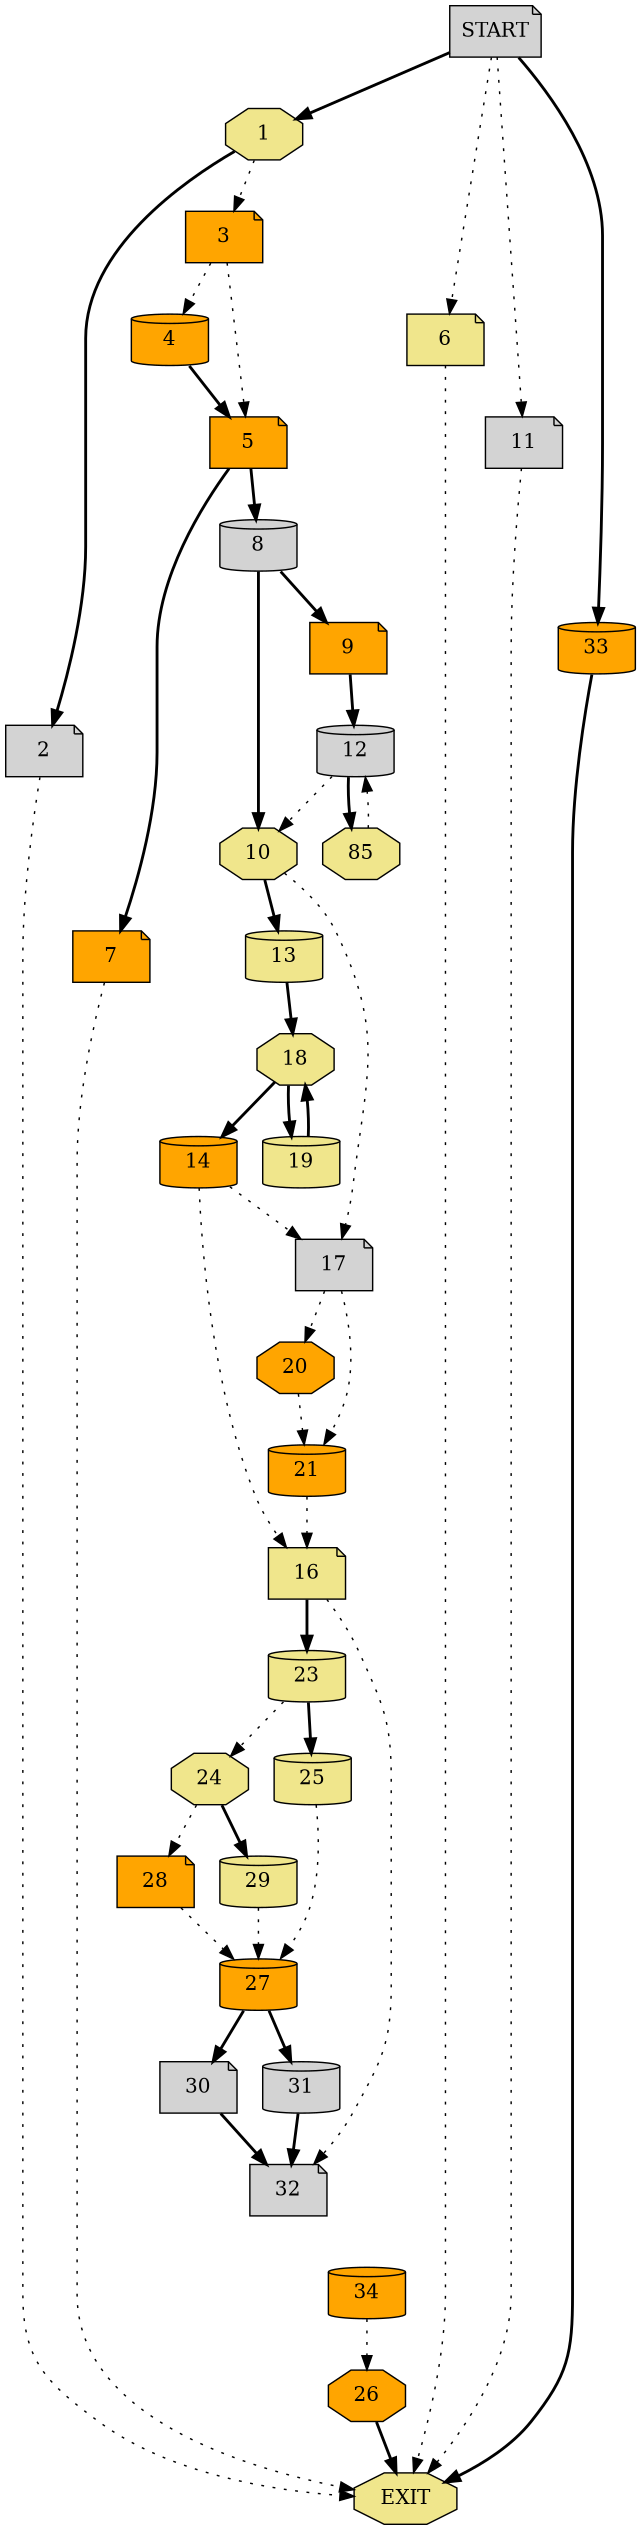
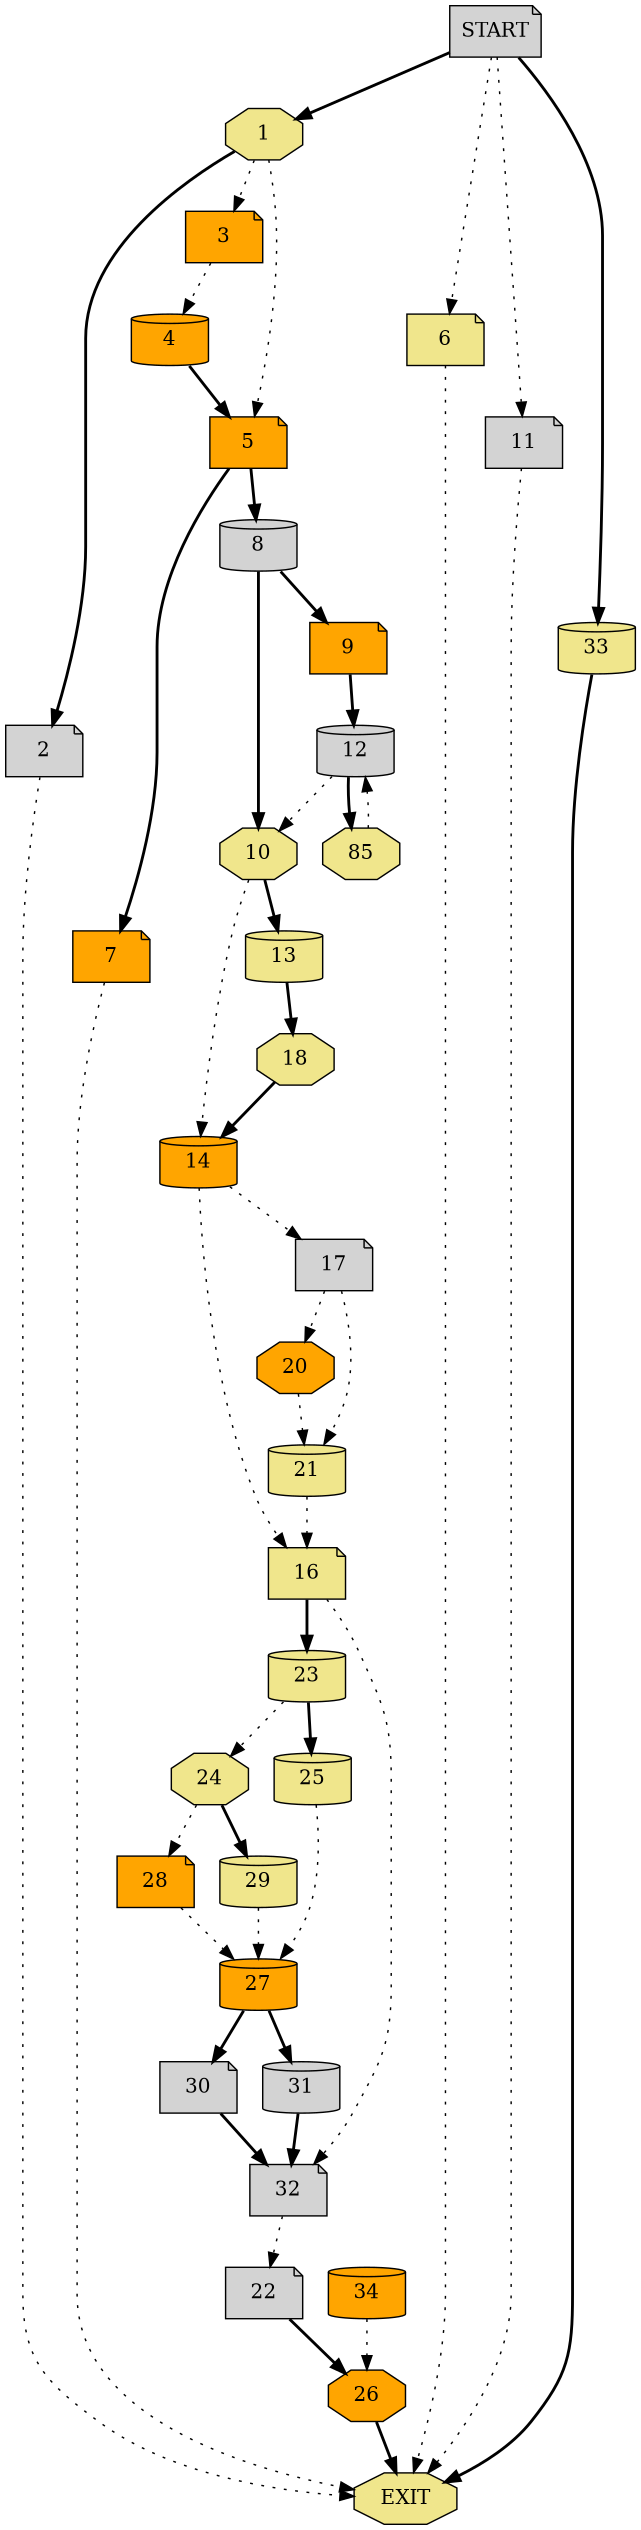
(235, 332) -> (275, 282)
(597, 648) -> (597, 648)
(367, 1037) -> (219, 1000)
(301, 1162) -> none
(307, 1471) -> (307, 1471)
none -> (264, 2293)
